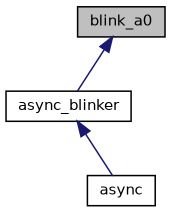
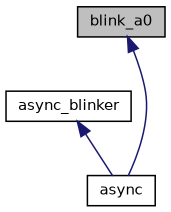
(91, 71) -> (146, 114)
